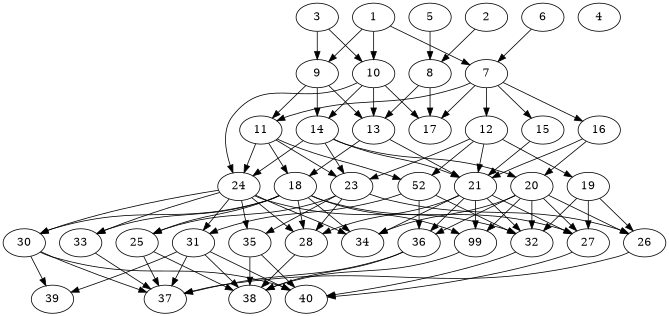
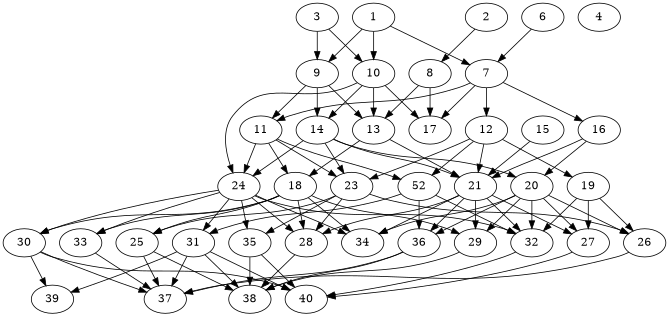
(430, 17) -> none
(512, 99) -> none
(438, 215) -> none
(475, 243) -> (475, 243)
